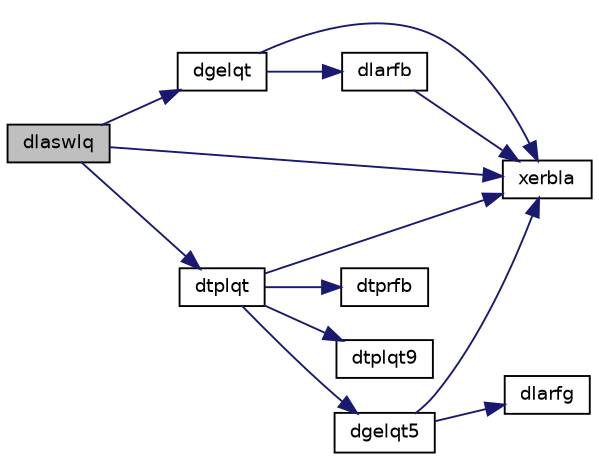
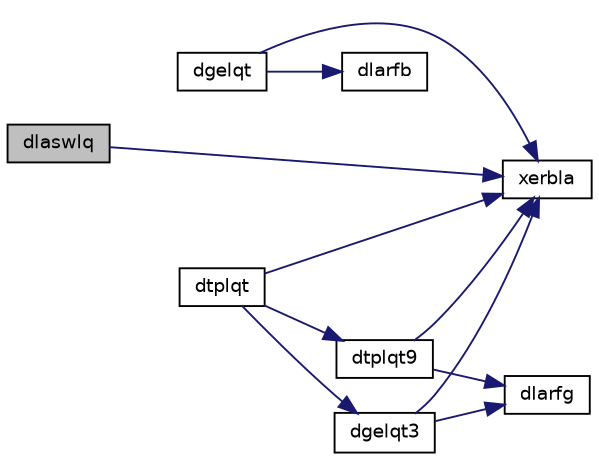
(132, 111) -> none
(458, 120) -> (473, 281)
(133, 209) -> none
(385, 287) -> none
none -> (463, 376)
(385, 433) -> (385, 433)
